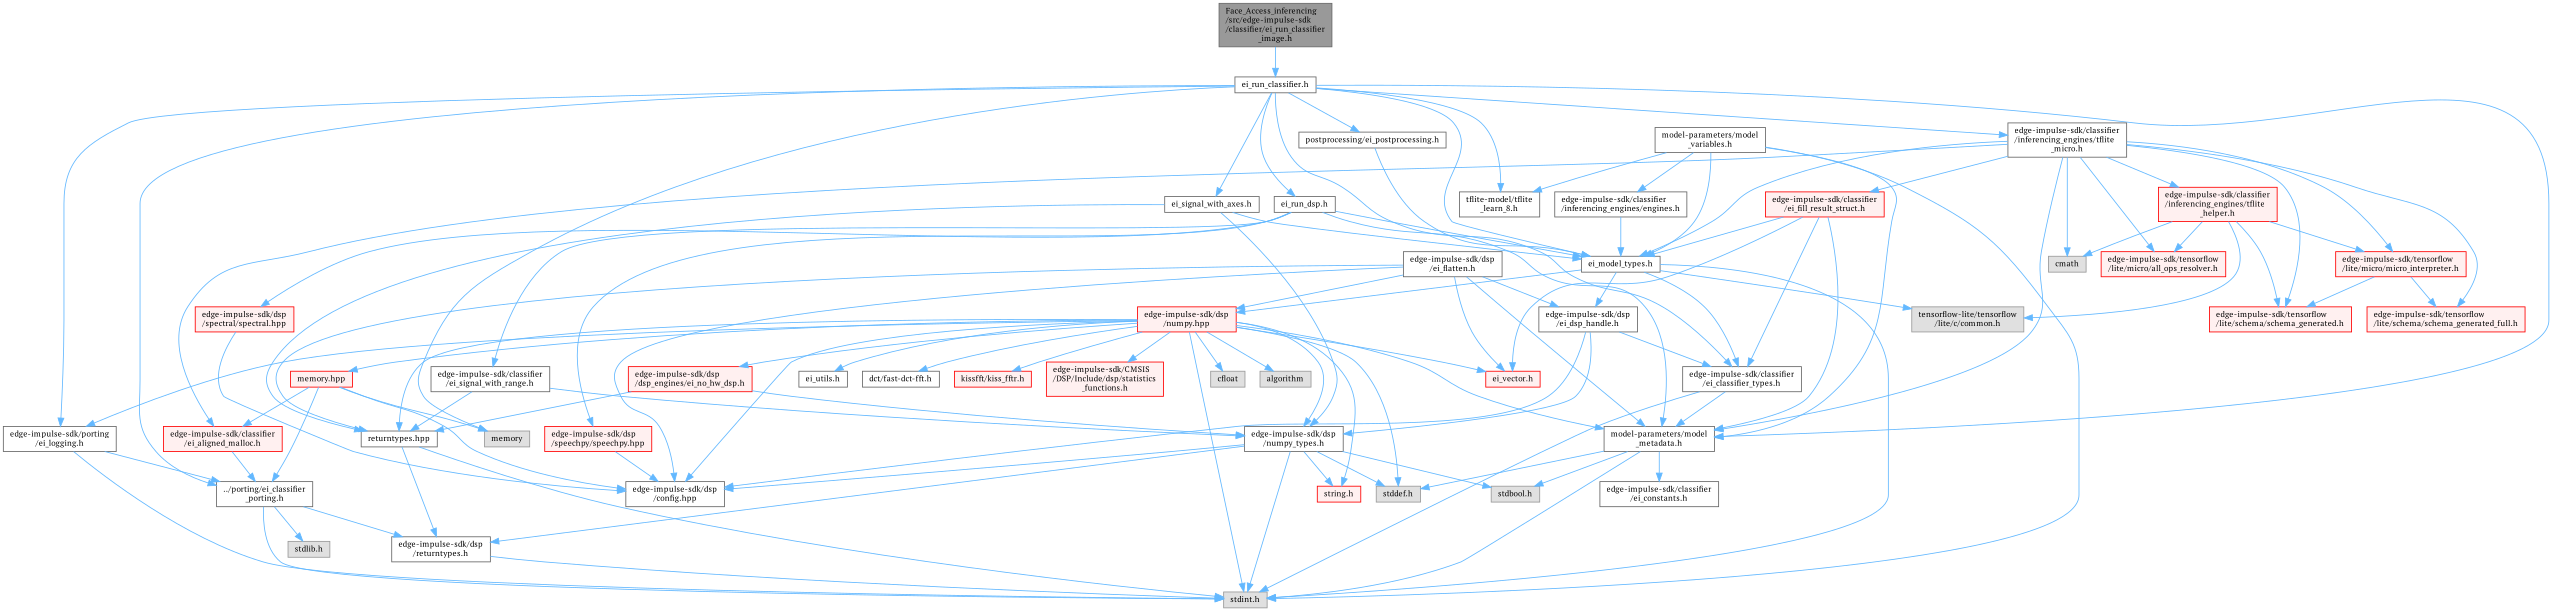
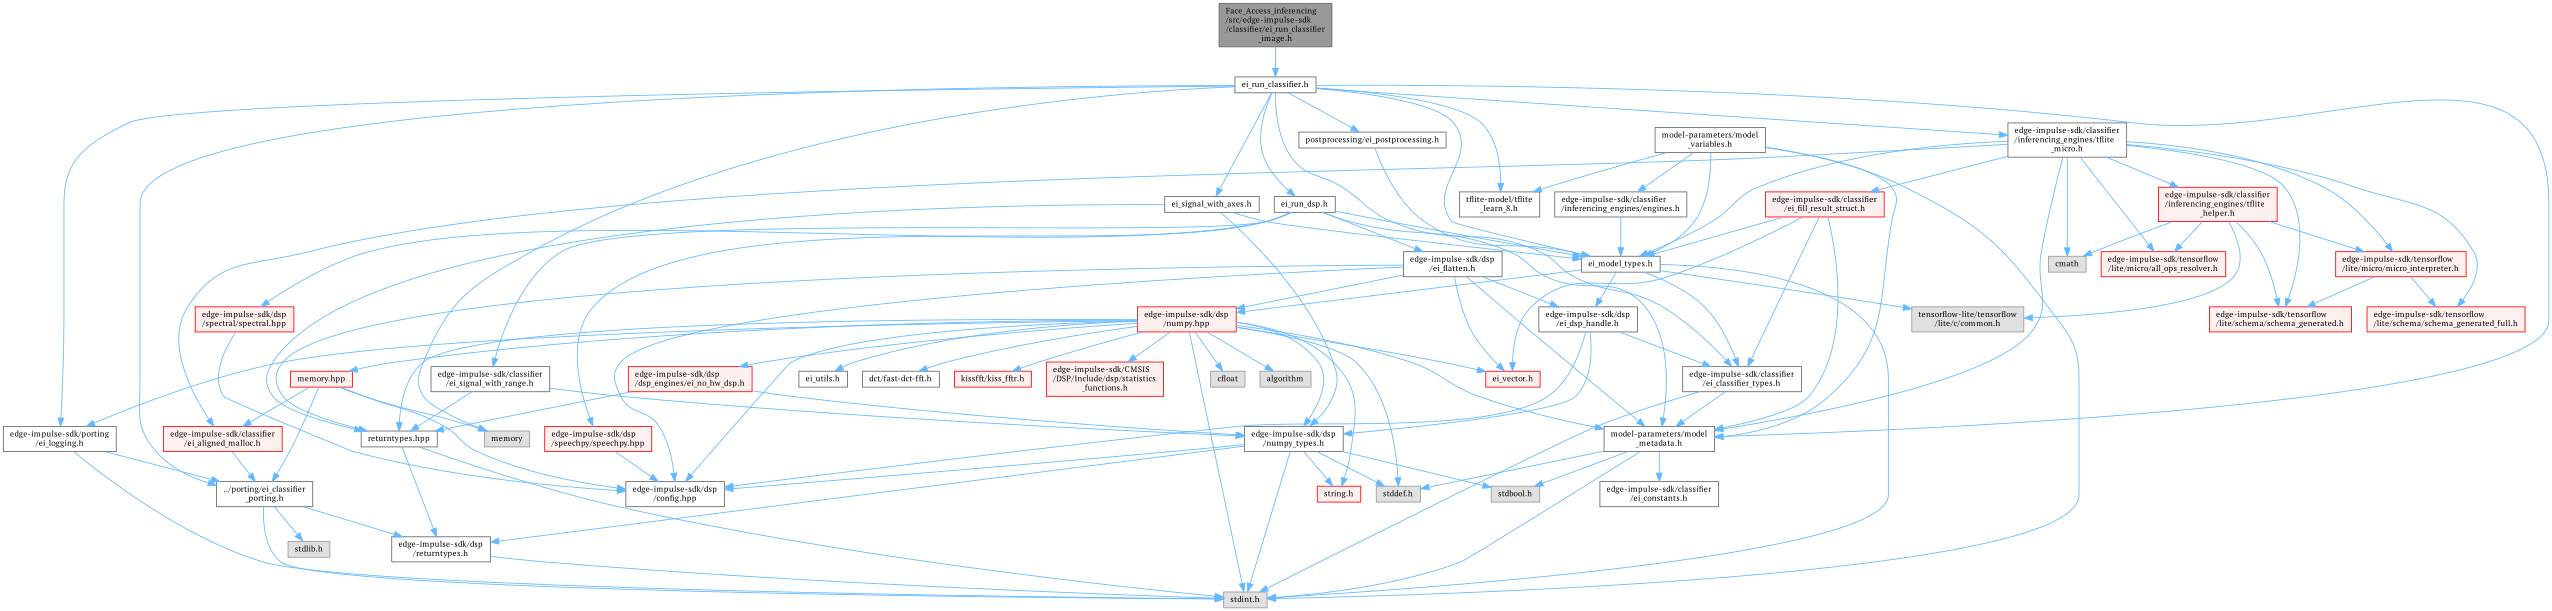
none -> (1369, 230)
